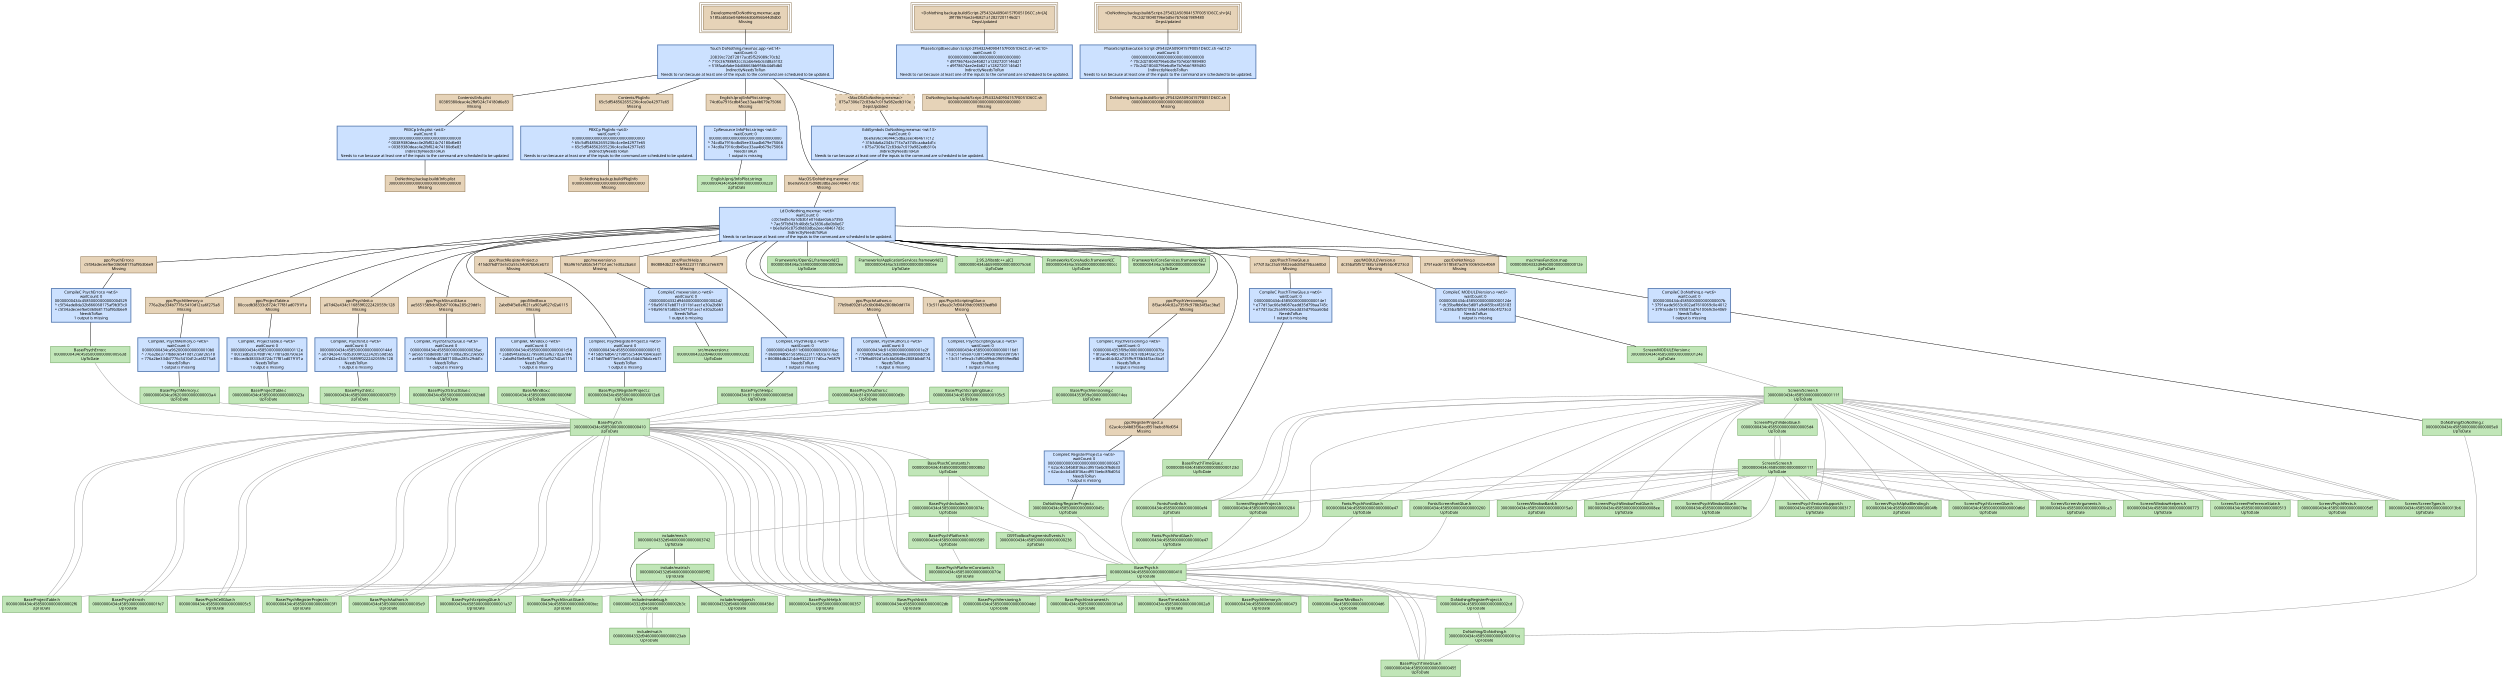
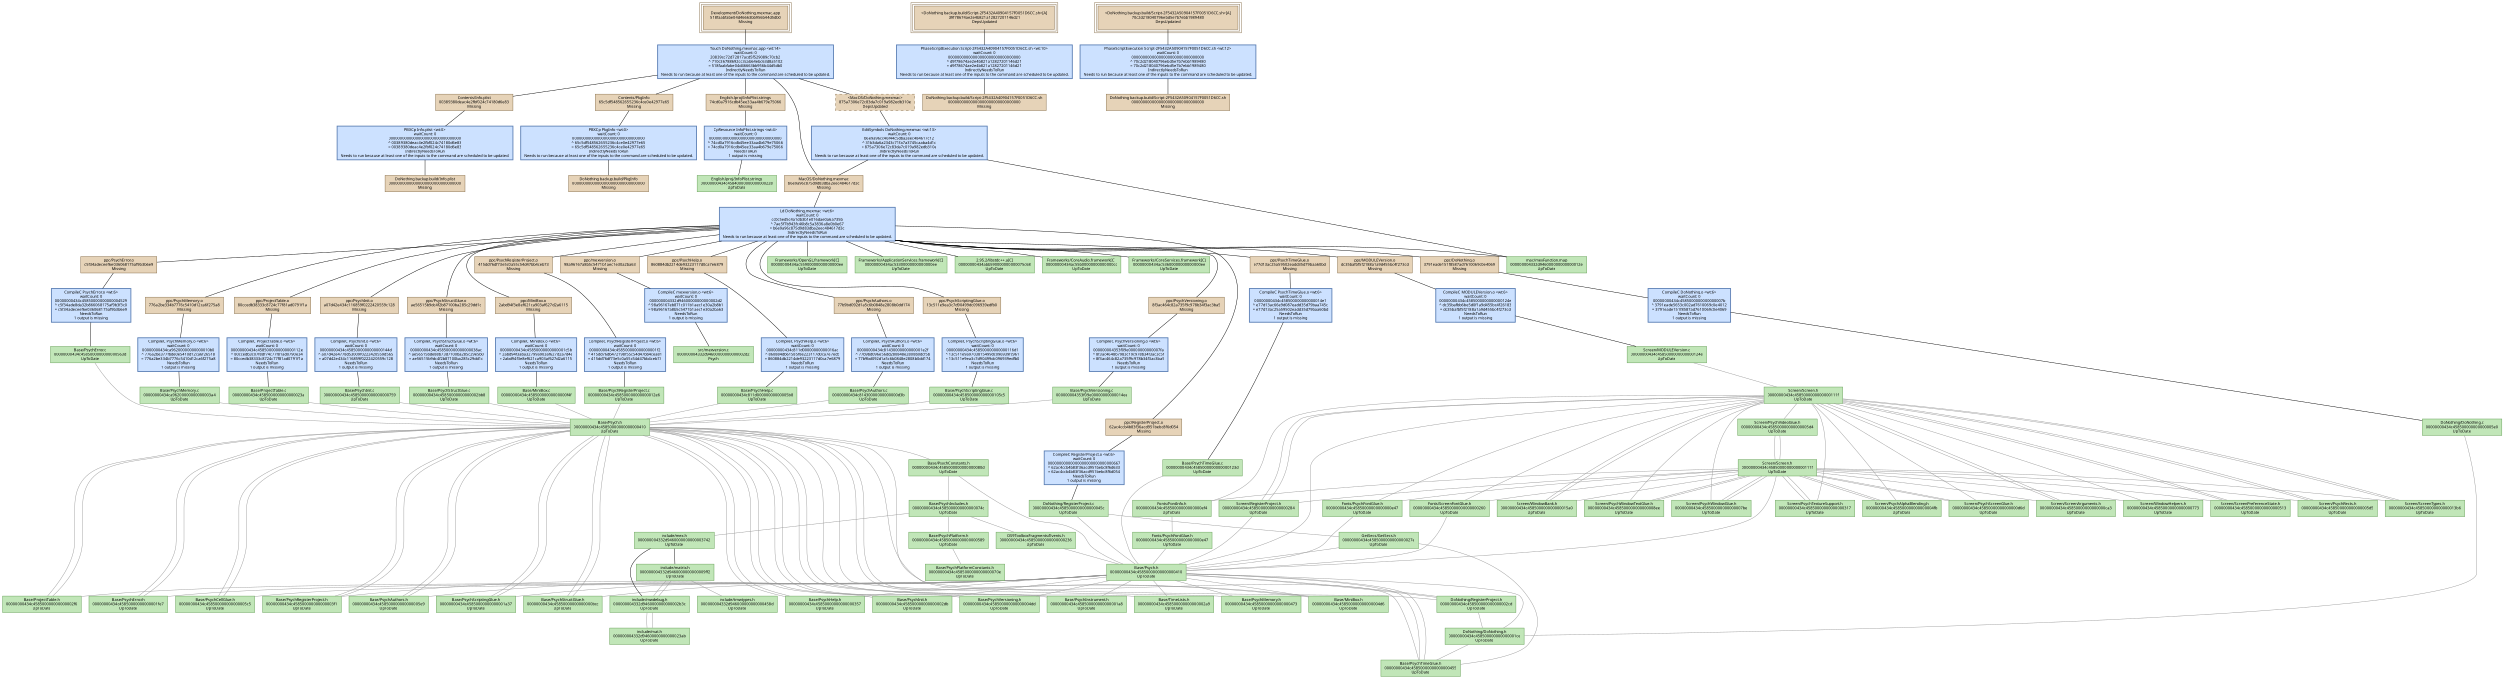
(714, 355) -> (714, 355)
none -> (1379, 540)
(710, 590) -> (710, 590)
